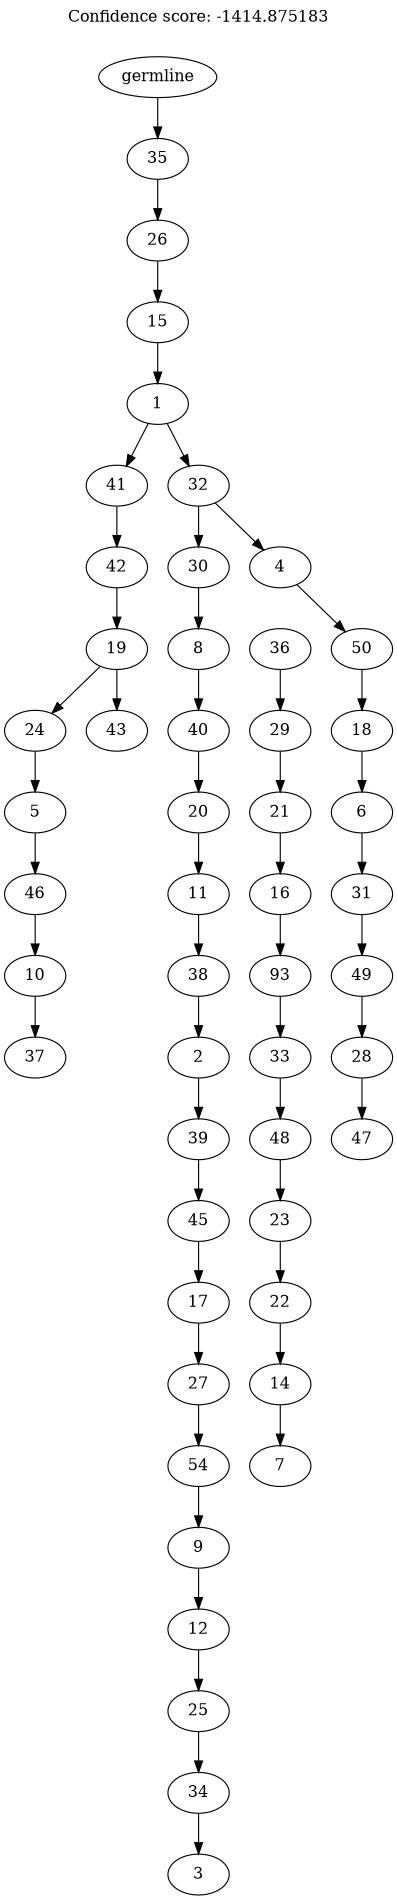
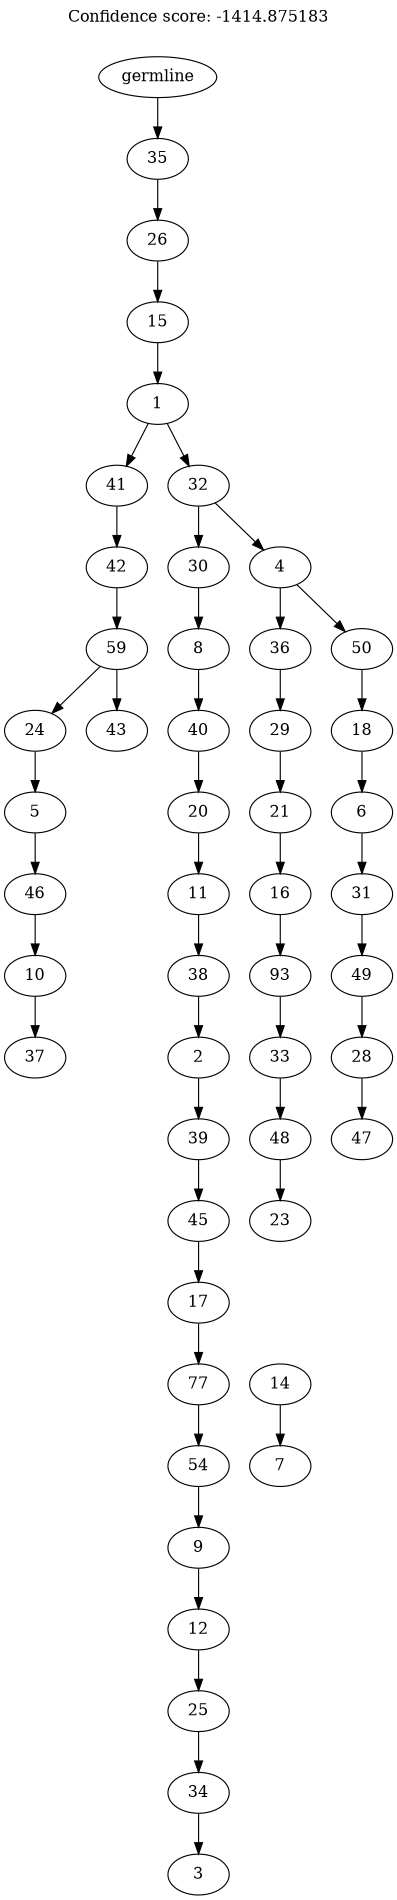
none -> (280, 603)
(117, 649) -> (117, 649)
(280, 1303) -> none
(199, 1384) -> (199, 1384)
